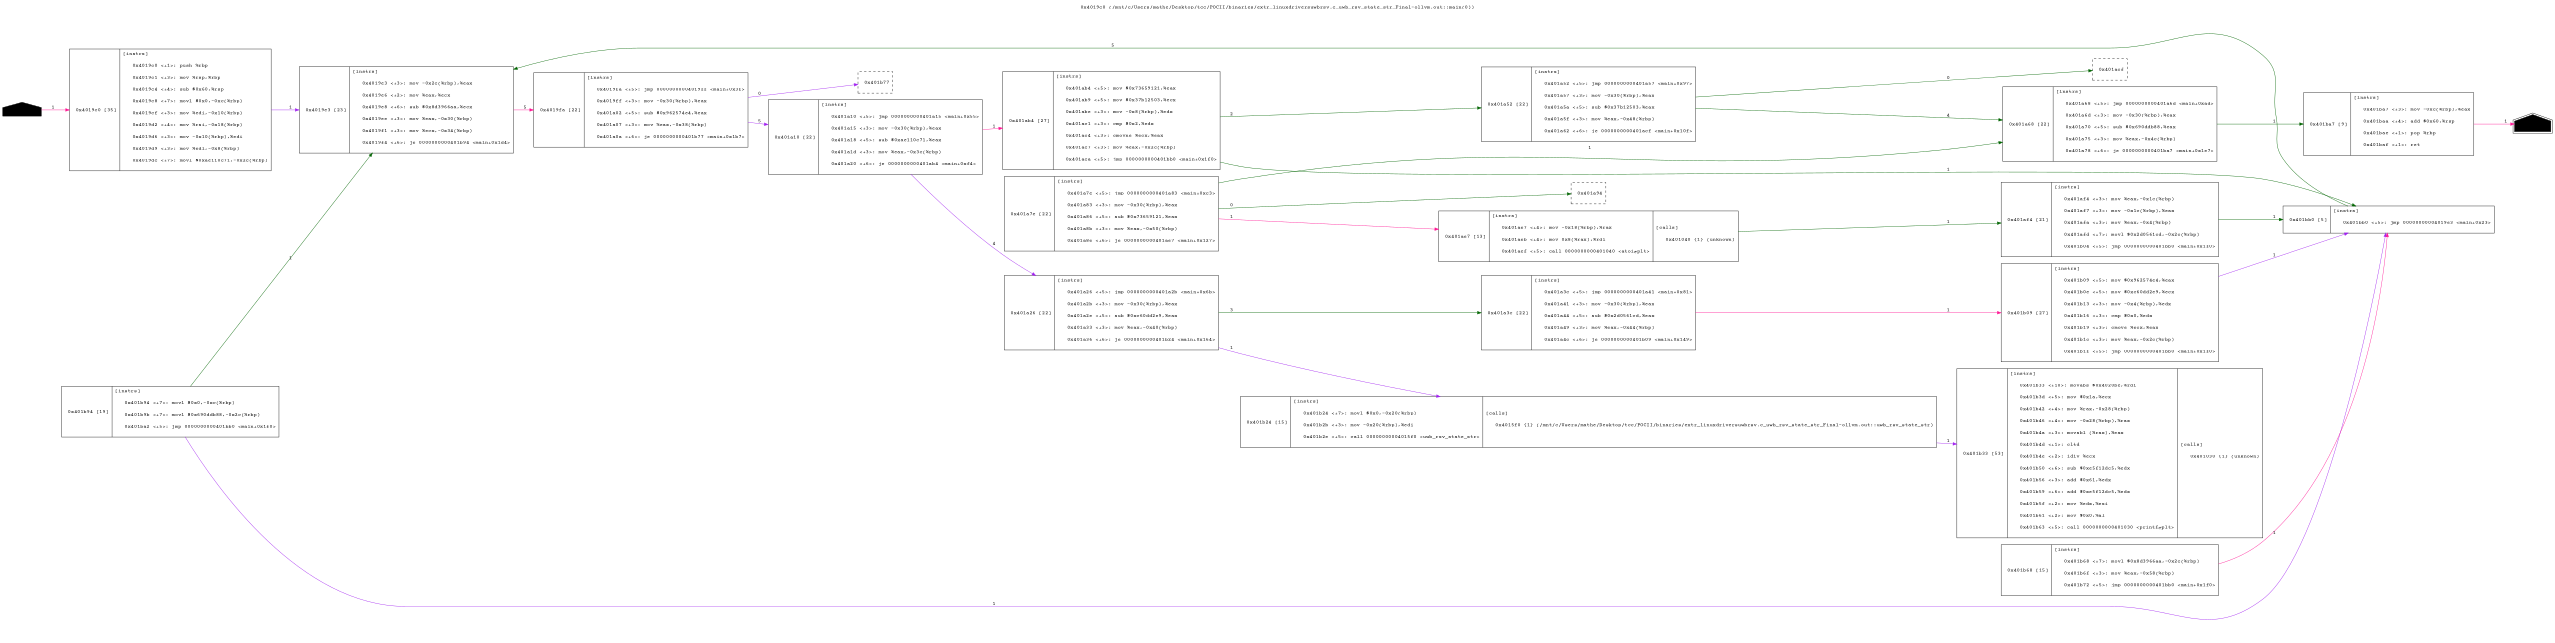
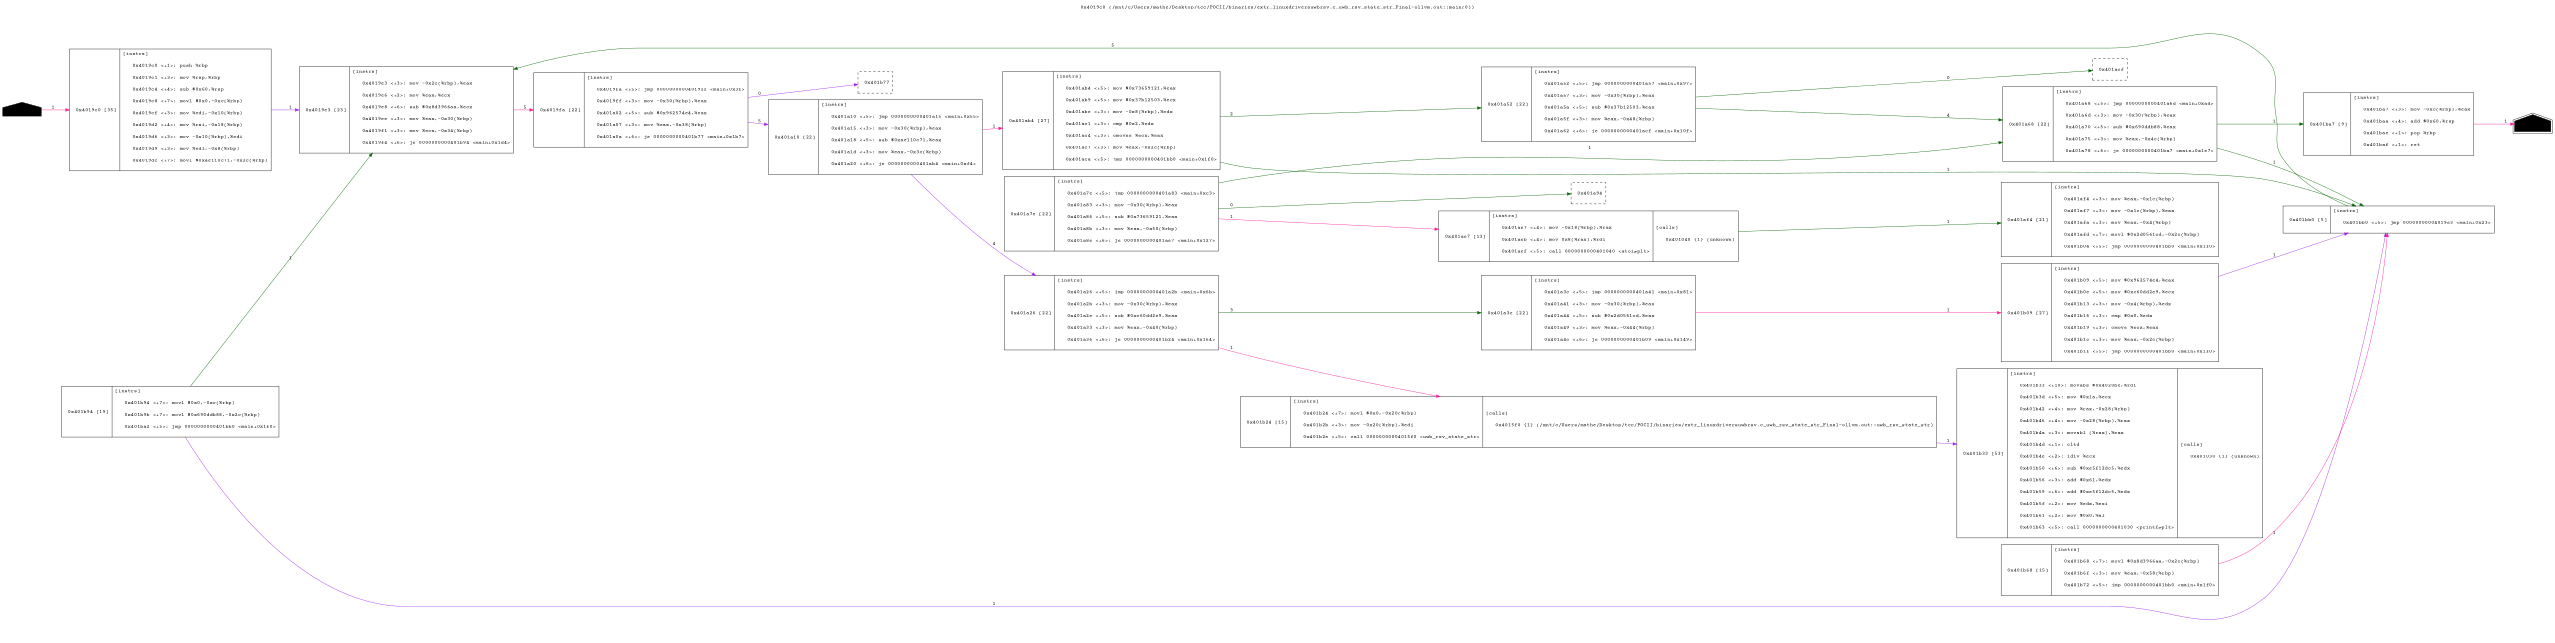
(2249, 220) -> (2290, 172)
(1327, 374) -> (1327, 374)
